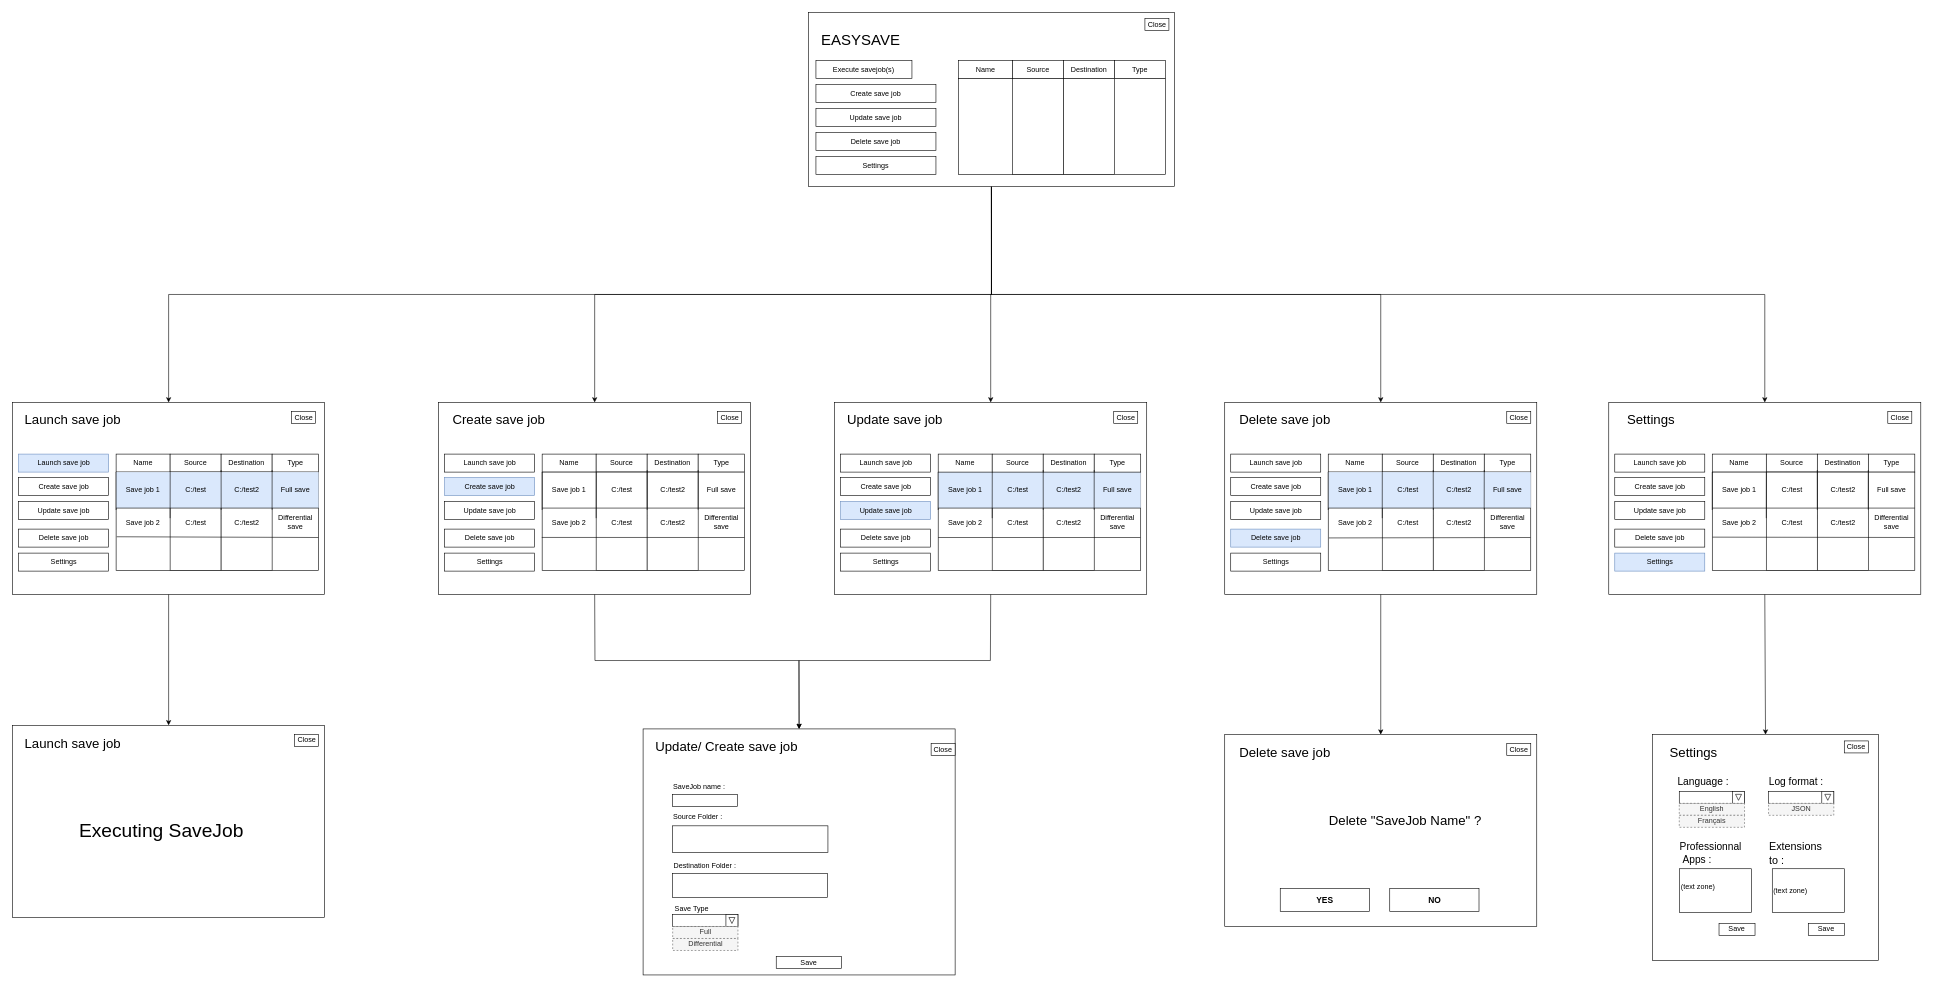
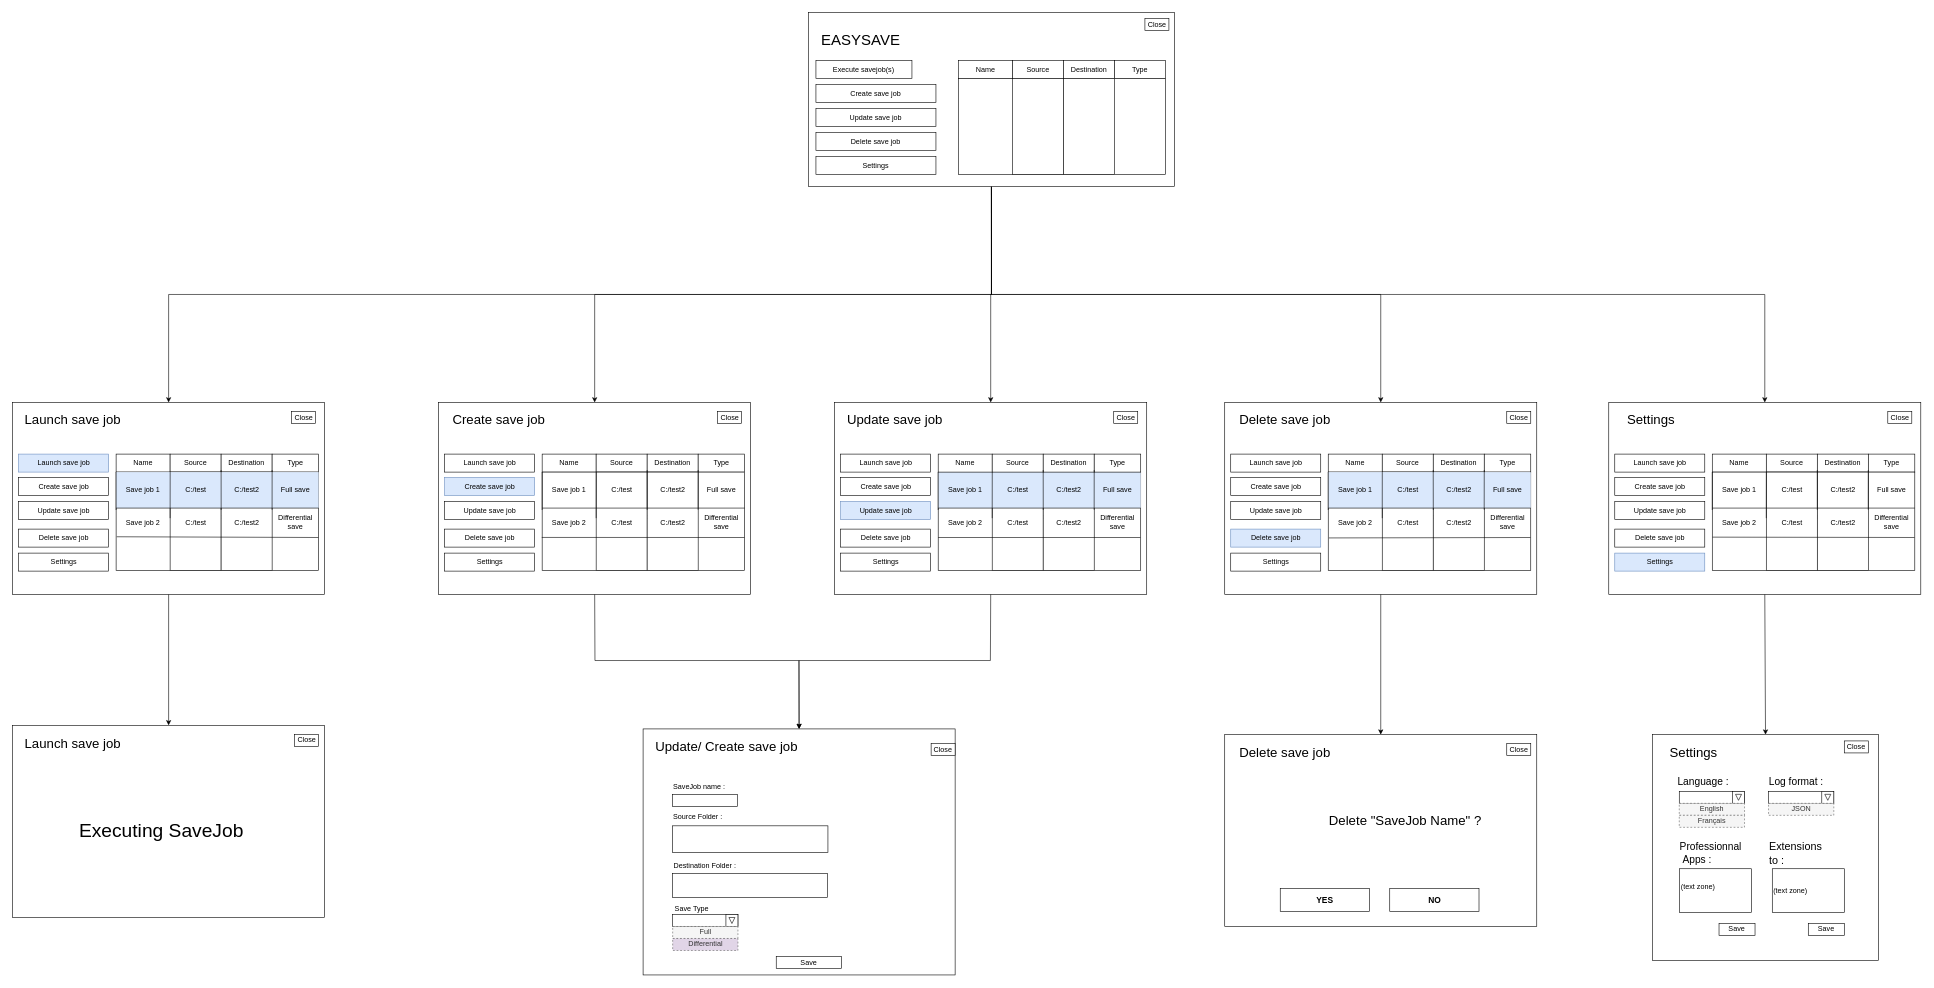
(705, 944) -> (705, 944)
